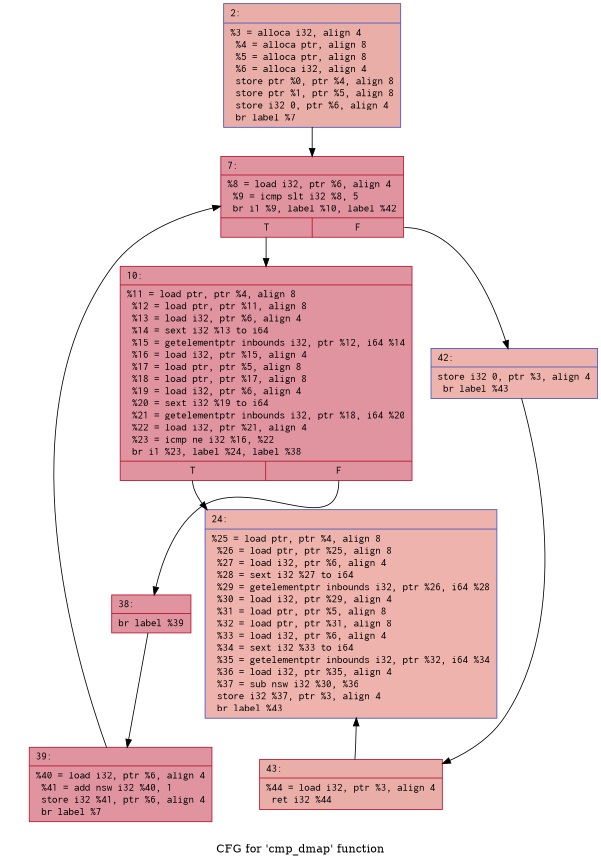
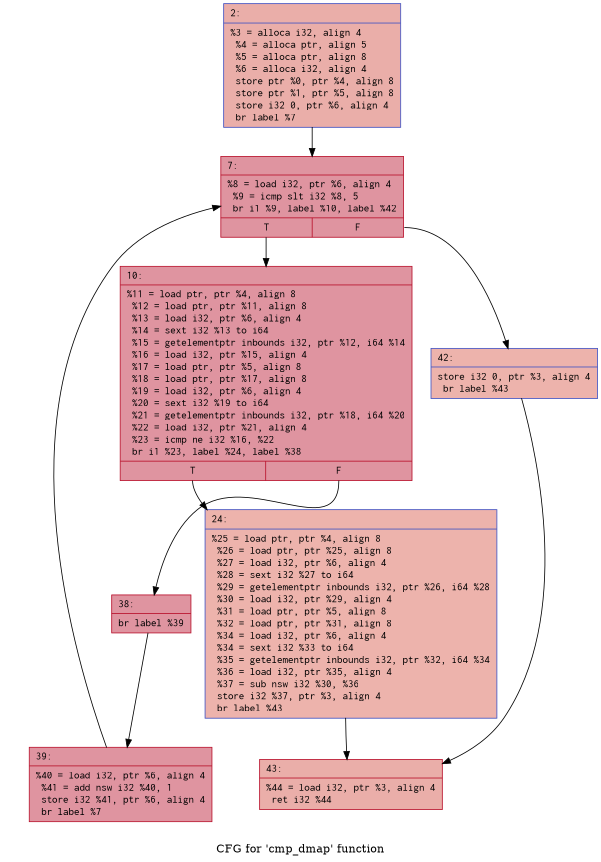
(298, 44) -> (298, 44)
(299, 635) -> (299, 635)
(356, 743) -> (346, 735)
